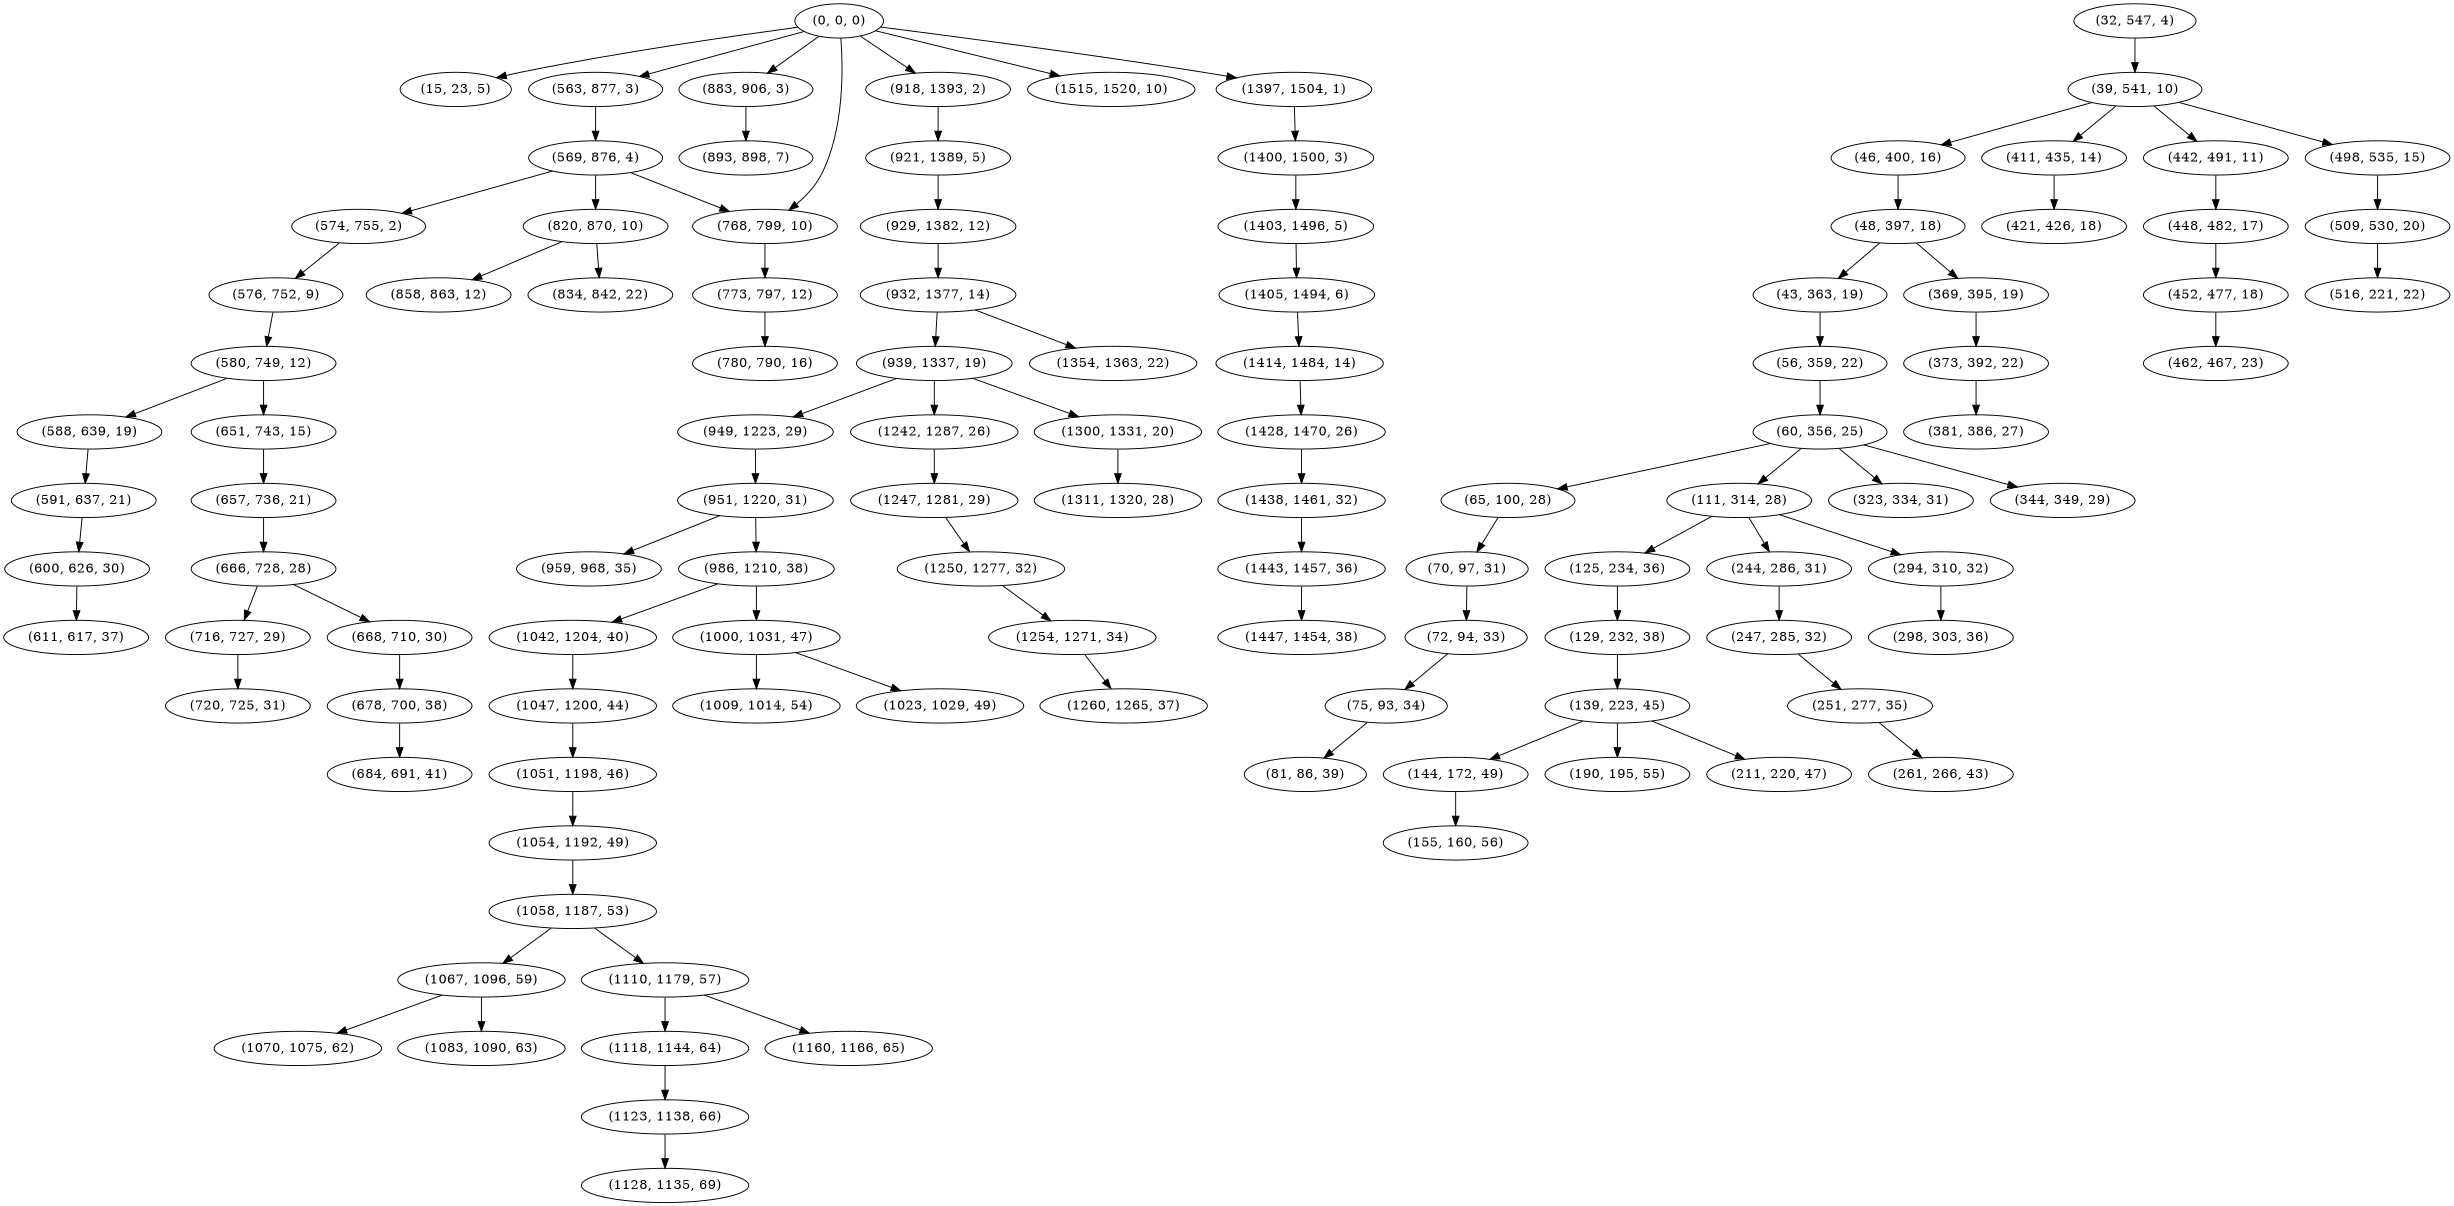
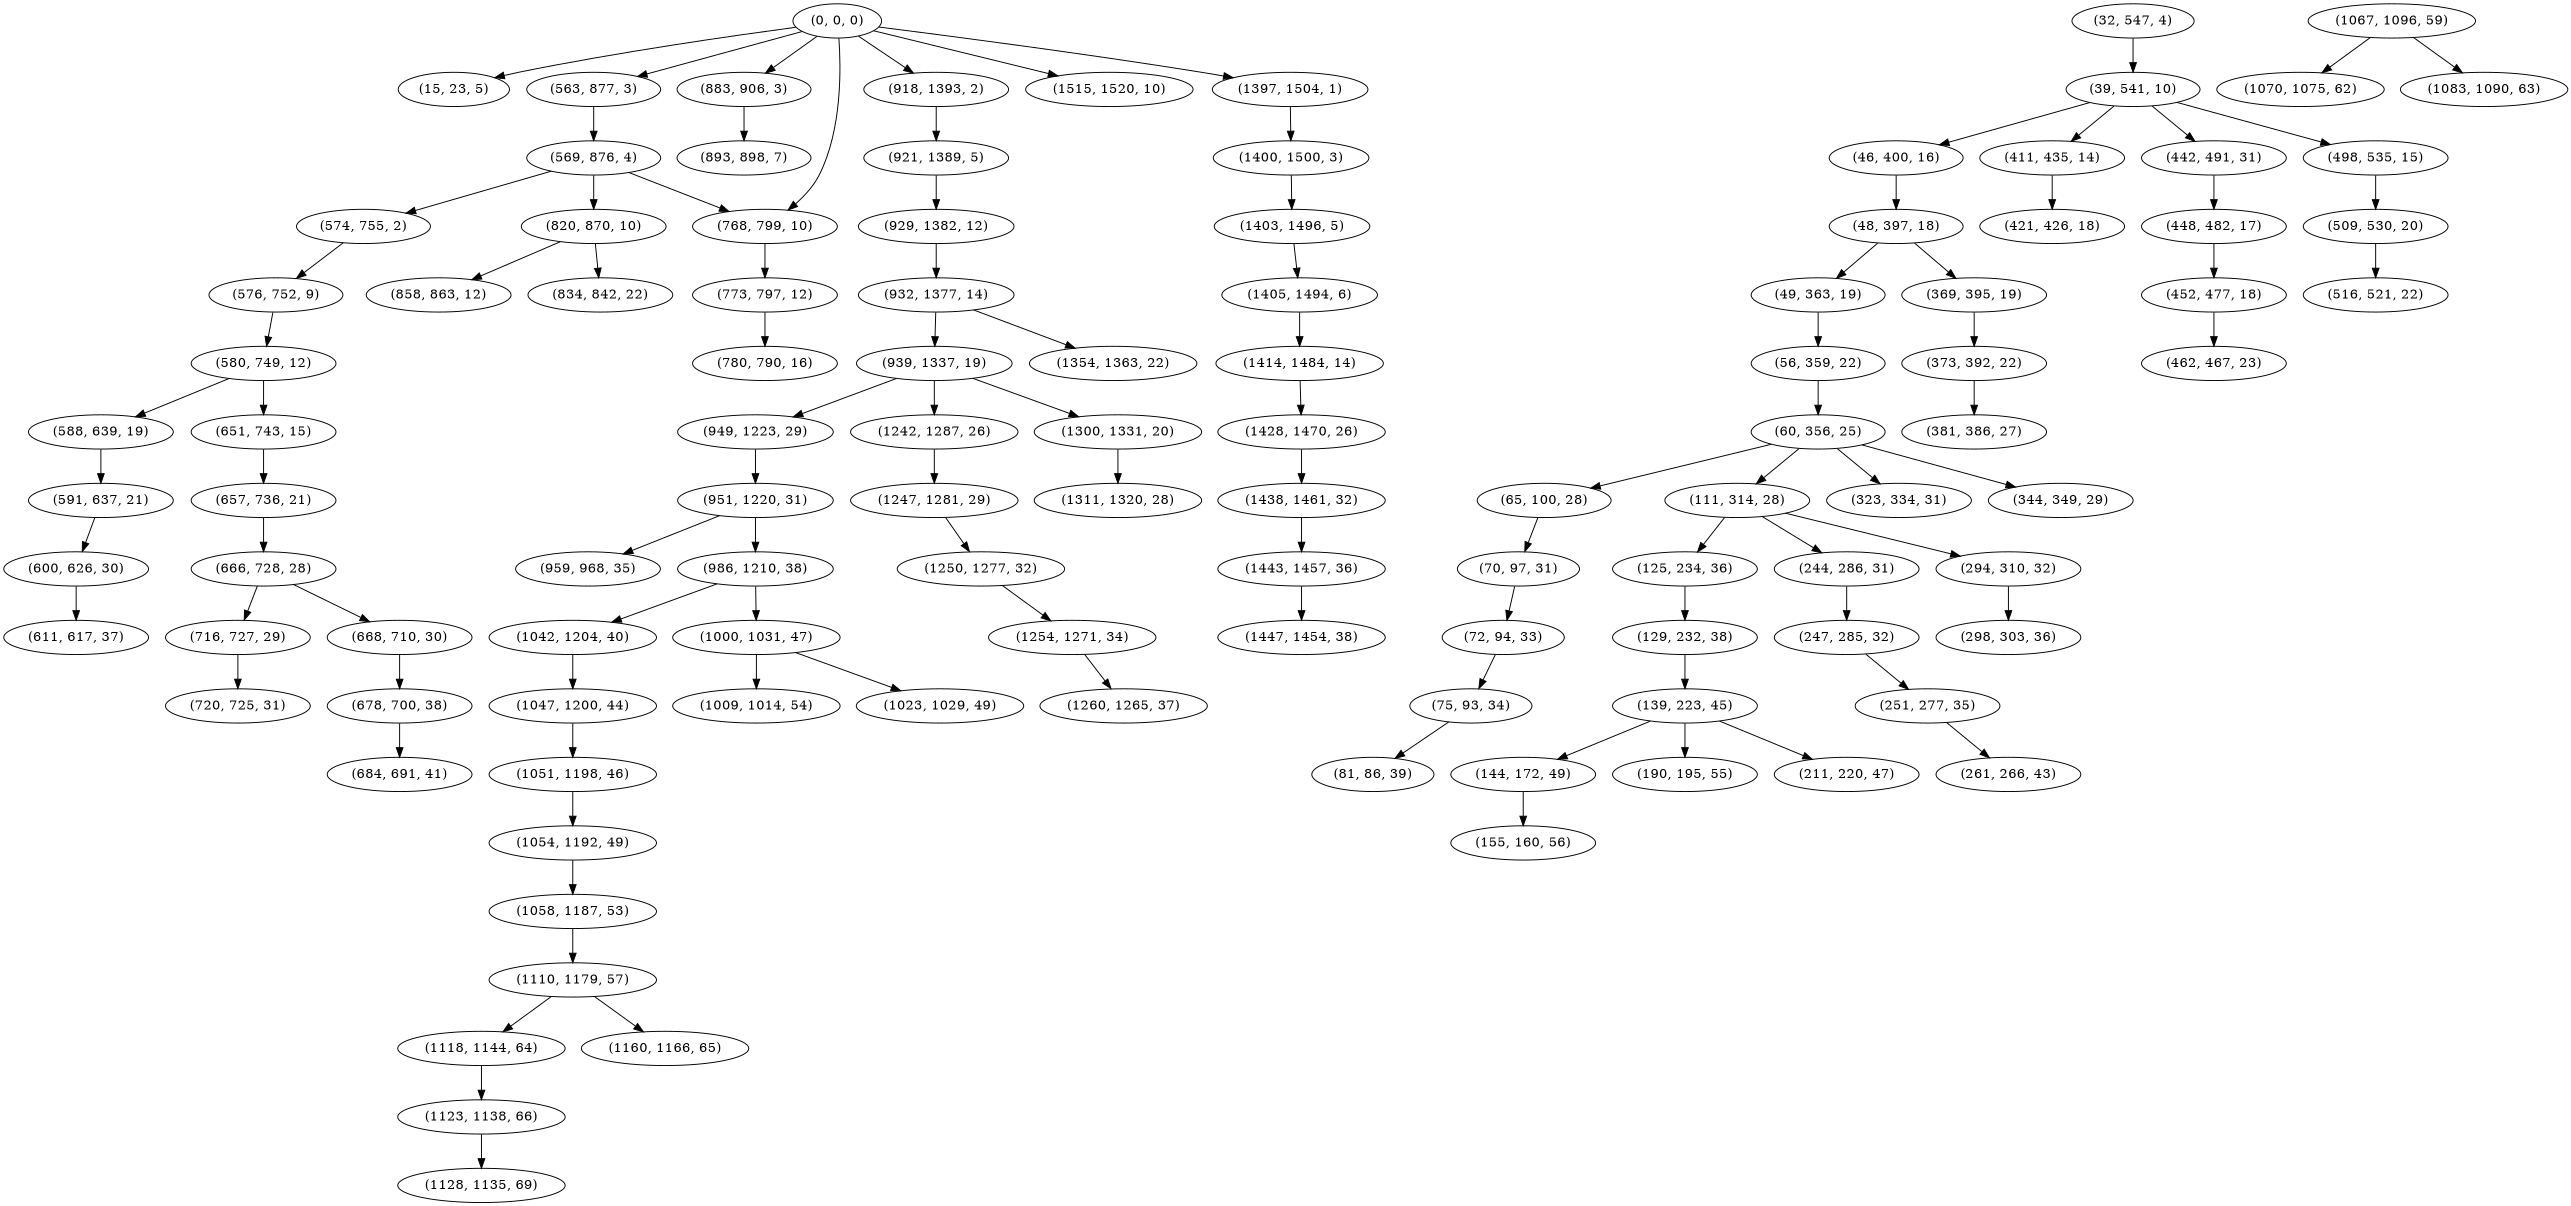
(2216, 158) -> (2214, 158)
(1820, 295) -> (1818, 295)
(2378, 295) -> (2376, 295)
(531, 943) -> none
